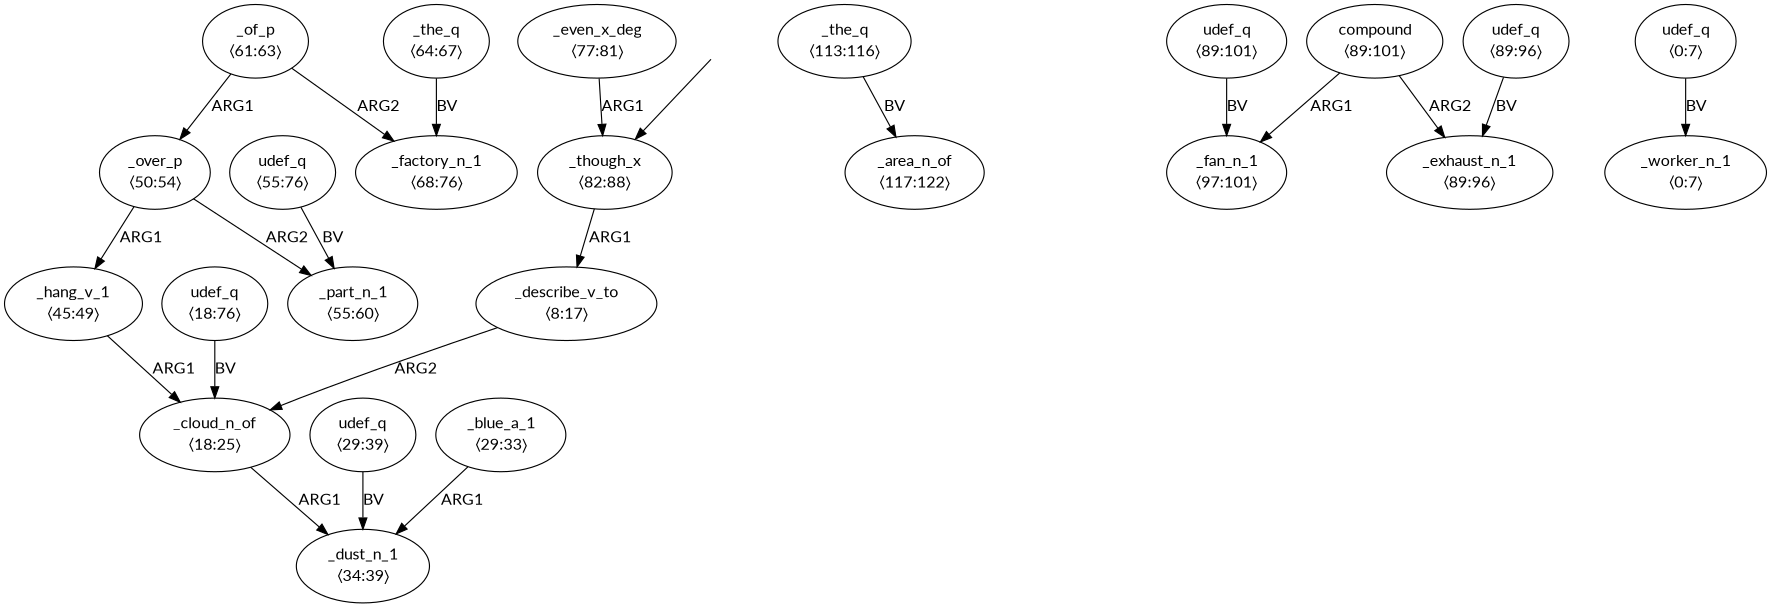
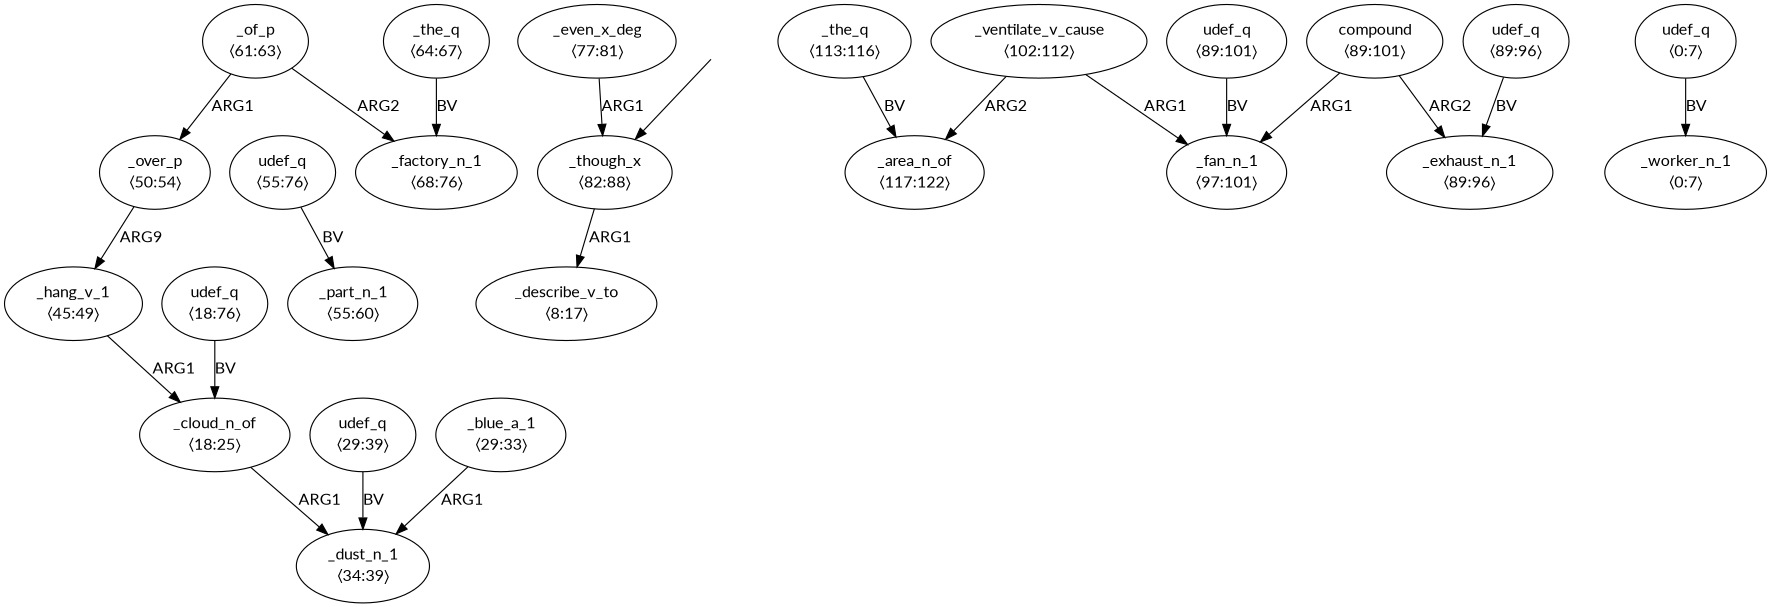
none -> (1039, 41)
(247, 234) -> none
(141, 238) -> (141, 238)
(389, 365) -> none
